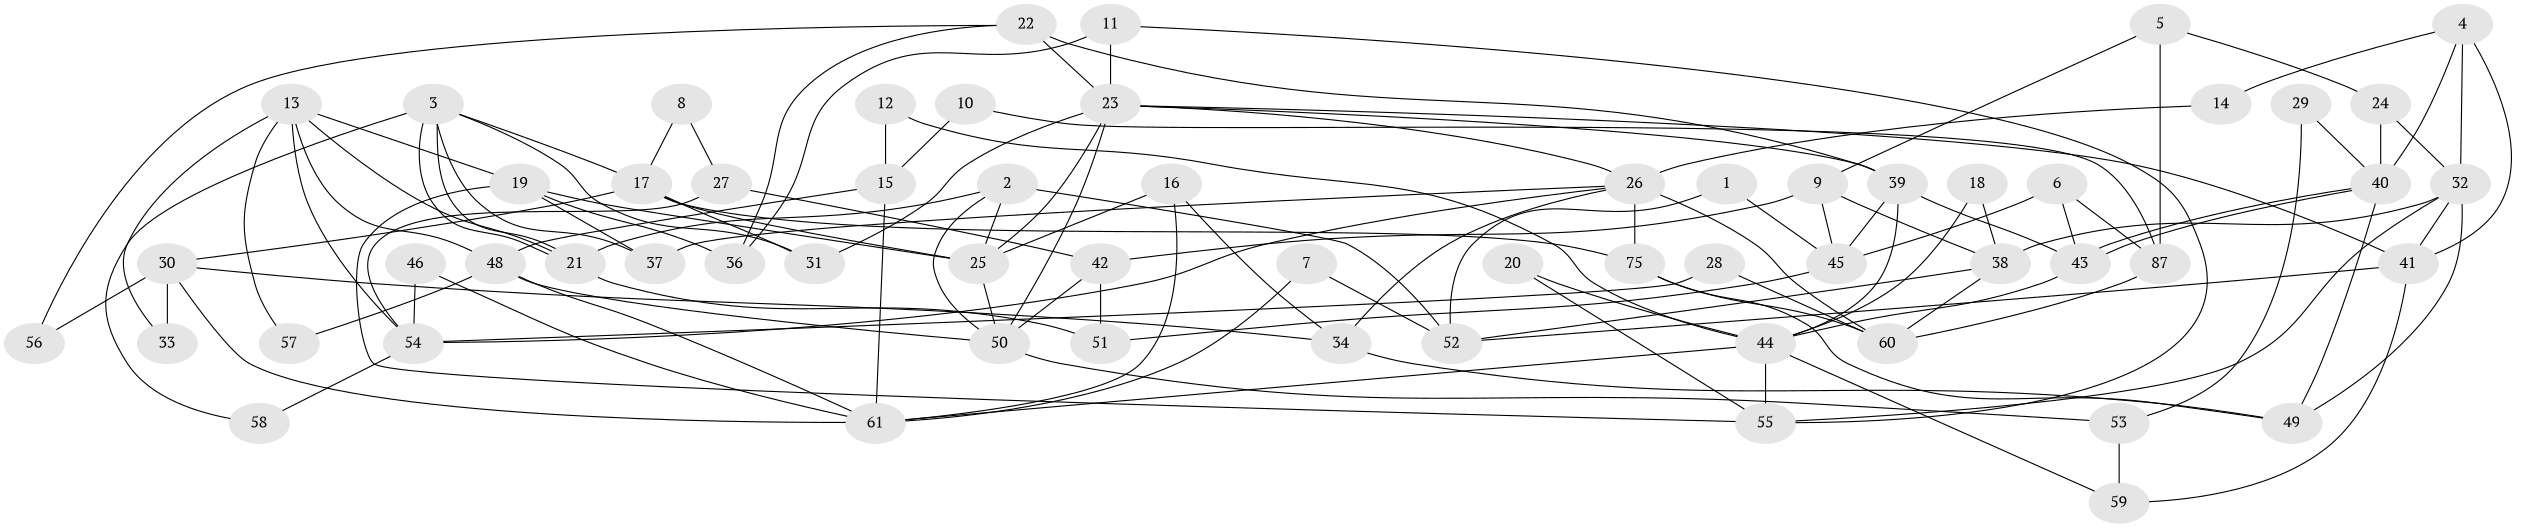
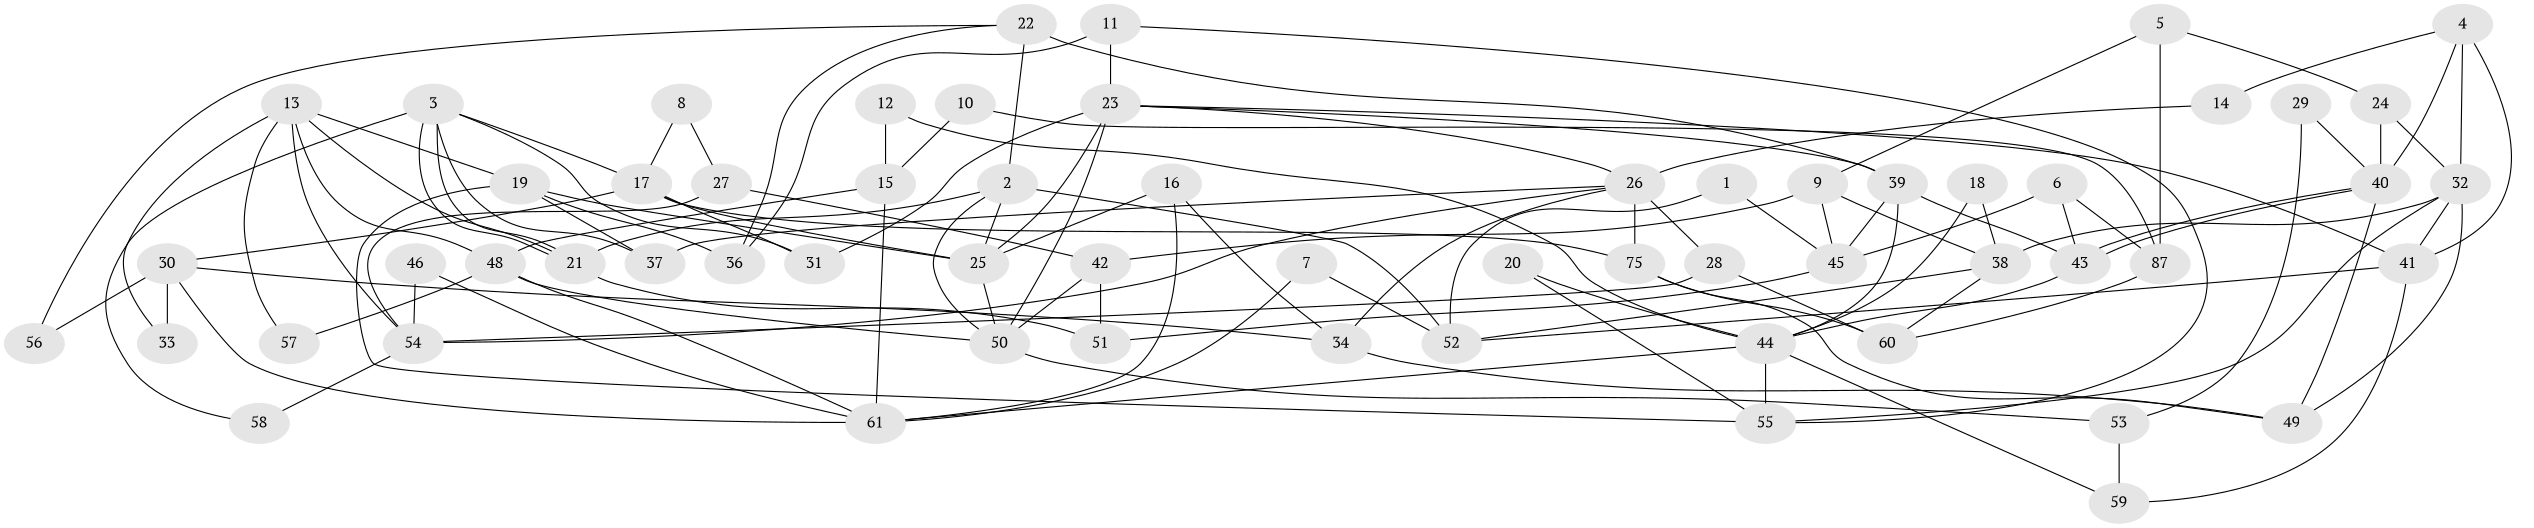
(1068, 64) -> (1017, 104)
(1768, 255) -> (1678, 227)
